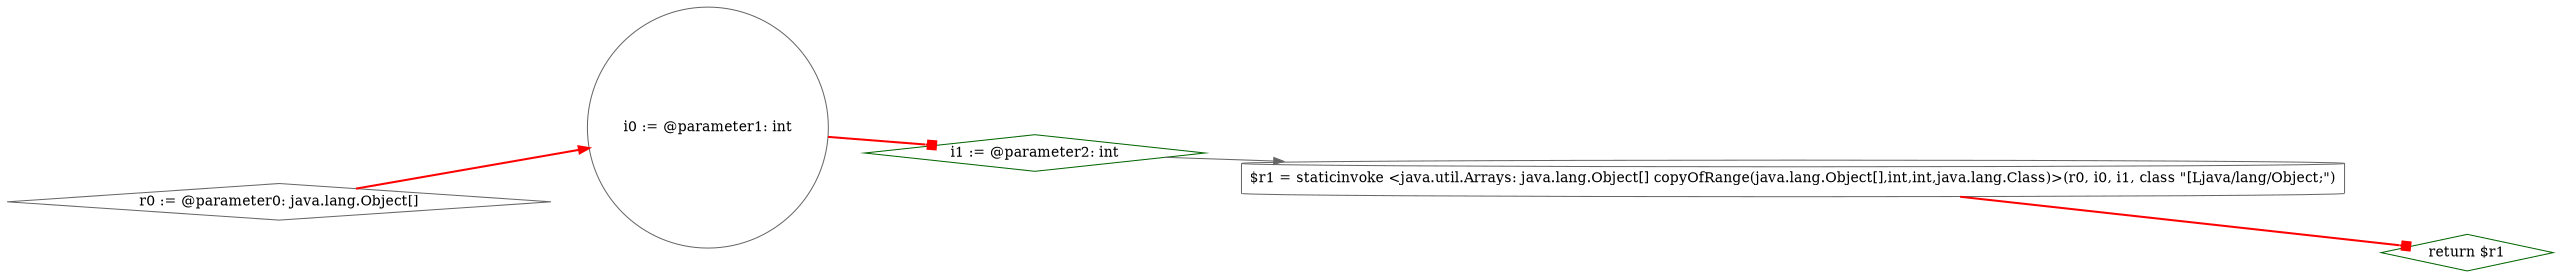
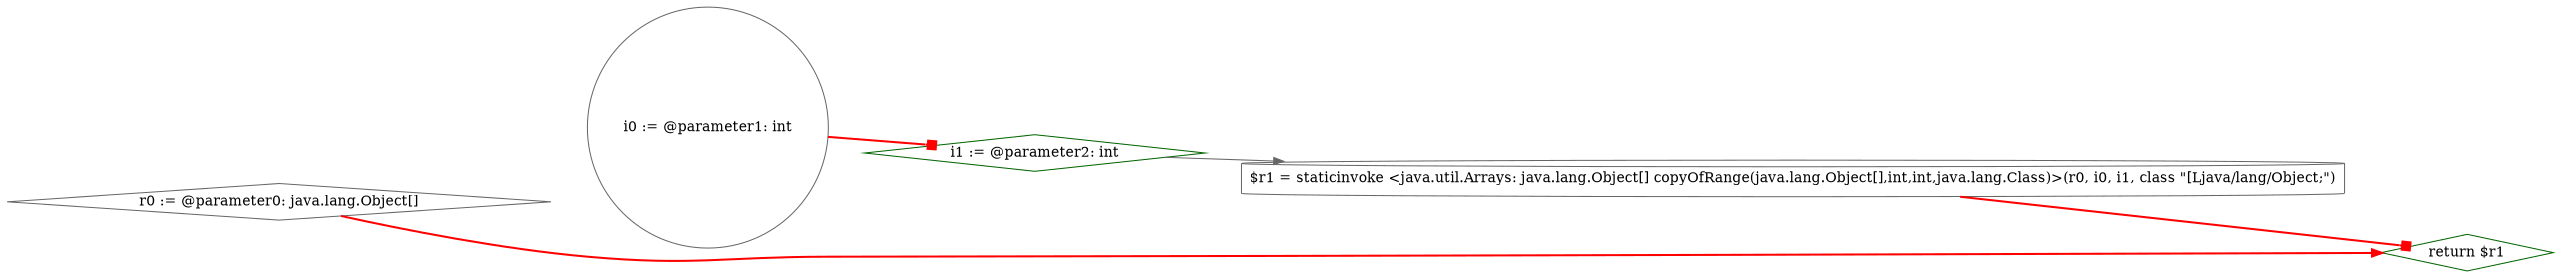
(467, 169) -> (1355, 256)
